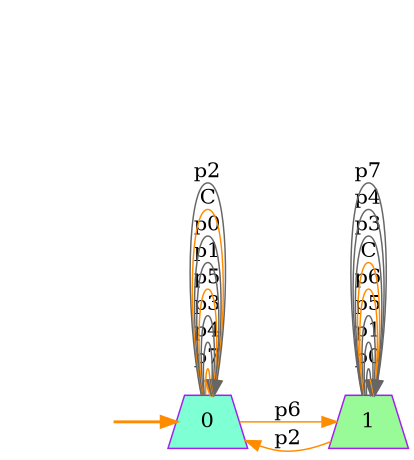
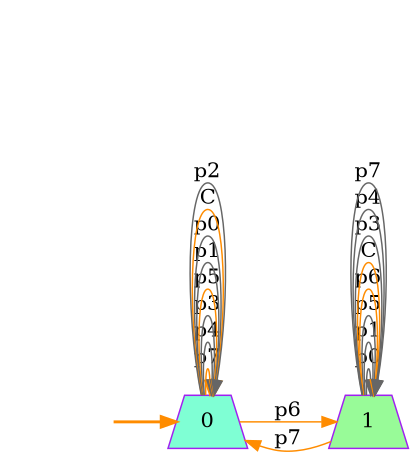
(288, 439) -> (288, 439)
